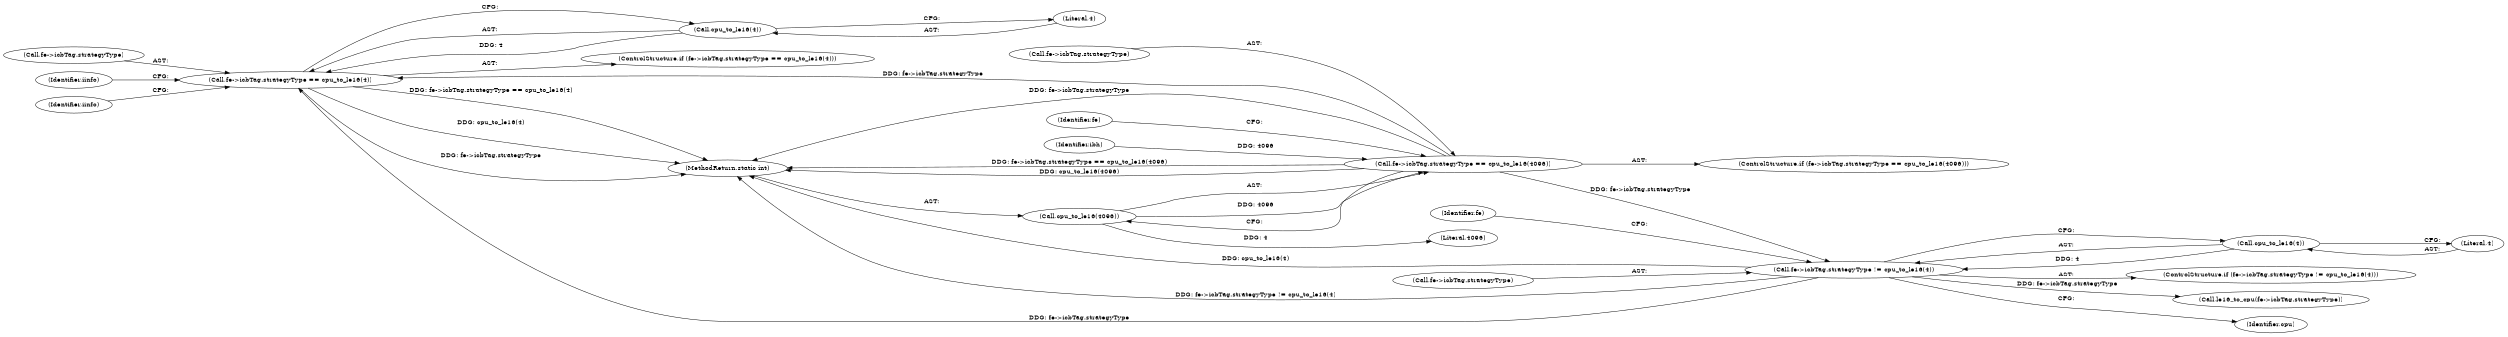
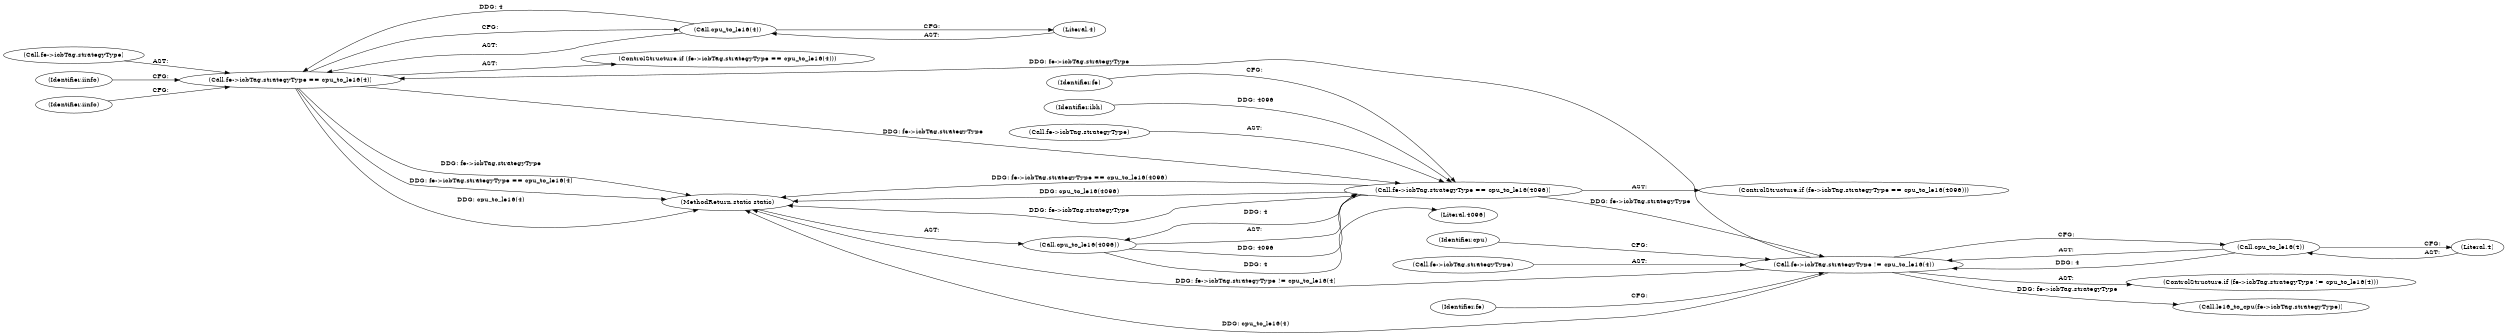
(934, 78) -> (878, 134)
(728, 168) -> (728, 202)
(1256, 222) -> (1256, 212)
(2059, 307) -> (1632, 251)
